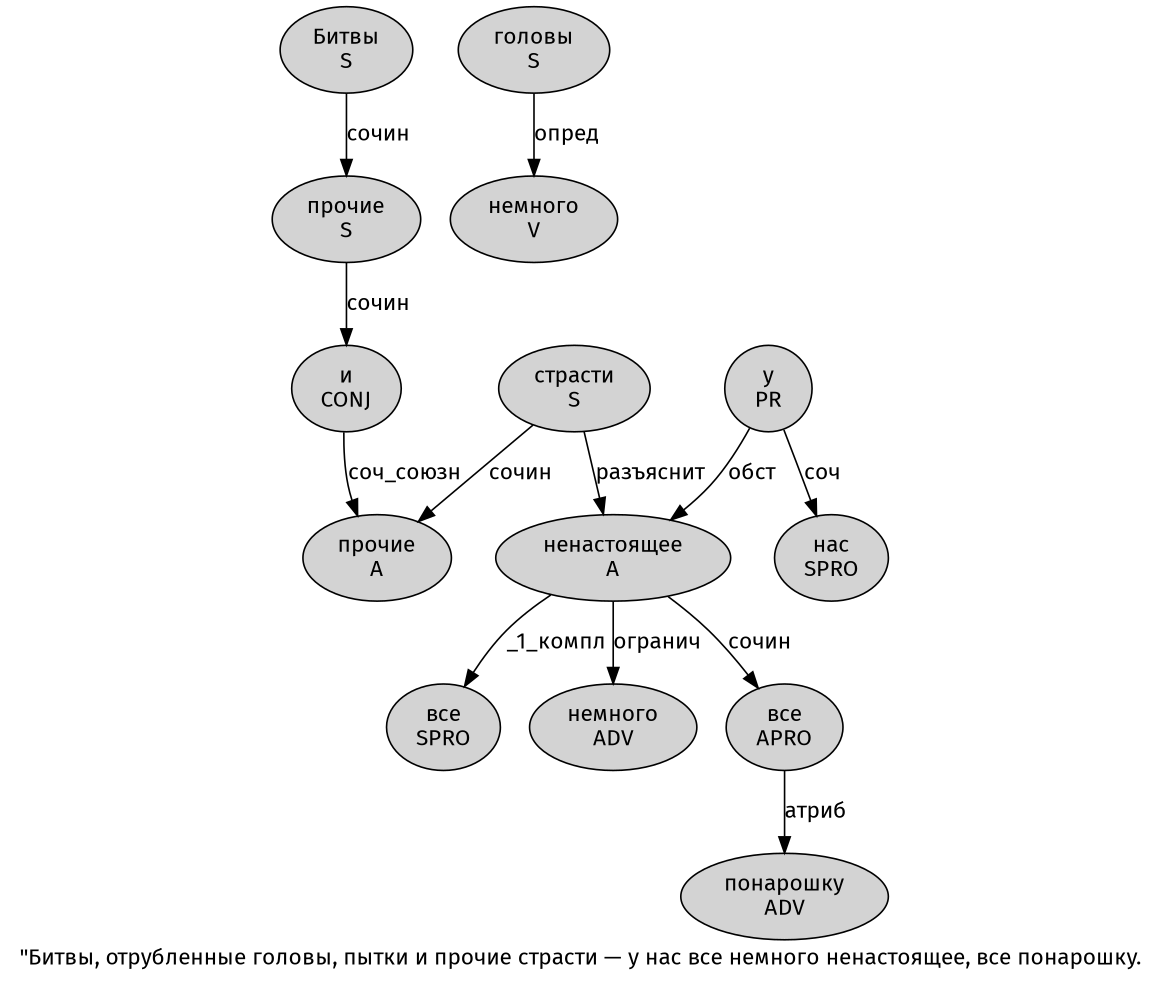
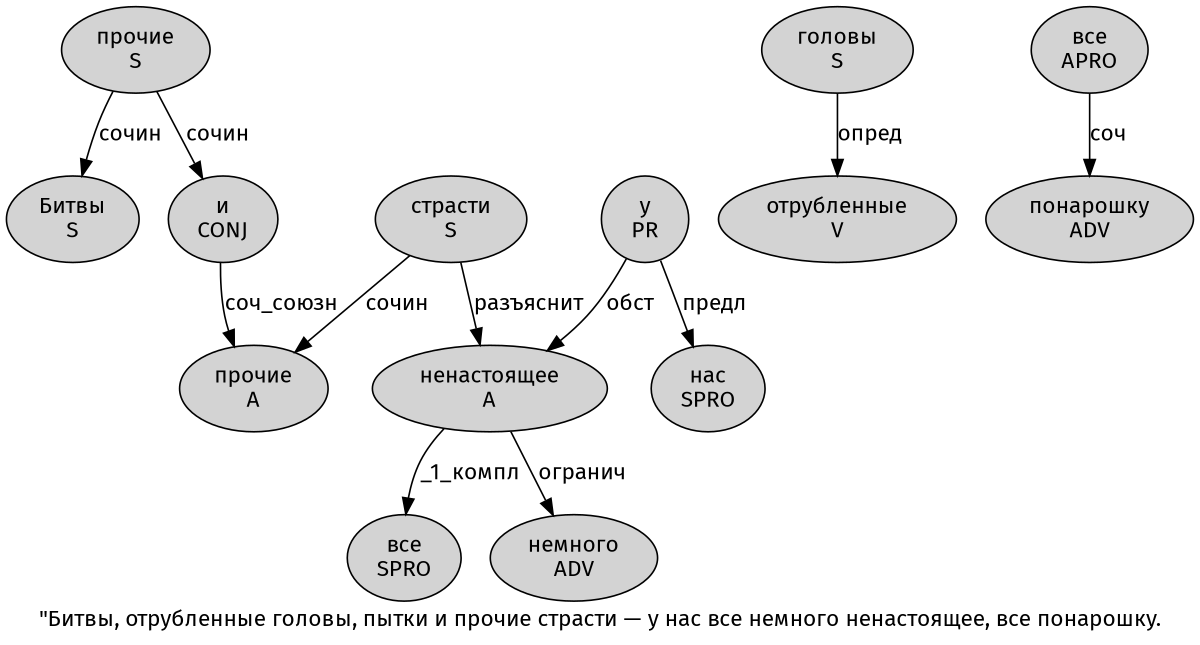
(346, 126) -> (98, 125)
(534, 219) -> (837, 219)
(823, 473) -> (715, 304)
(711, 633) -> none
(816, 812) -> (1108, 135)
